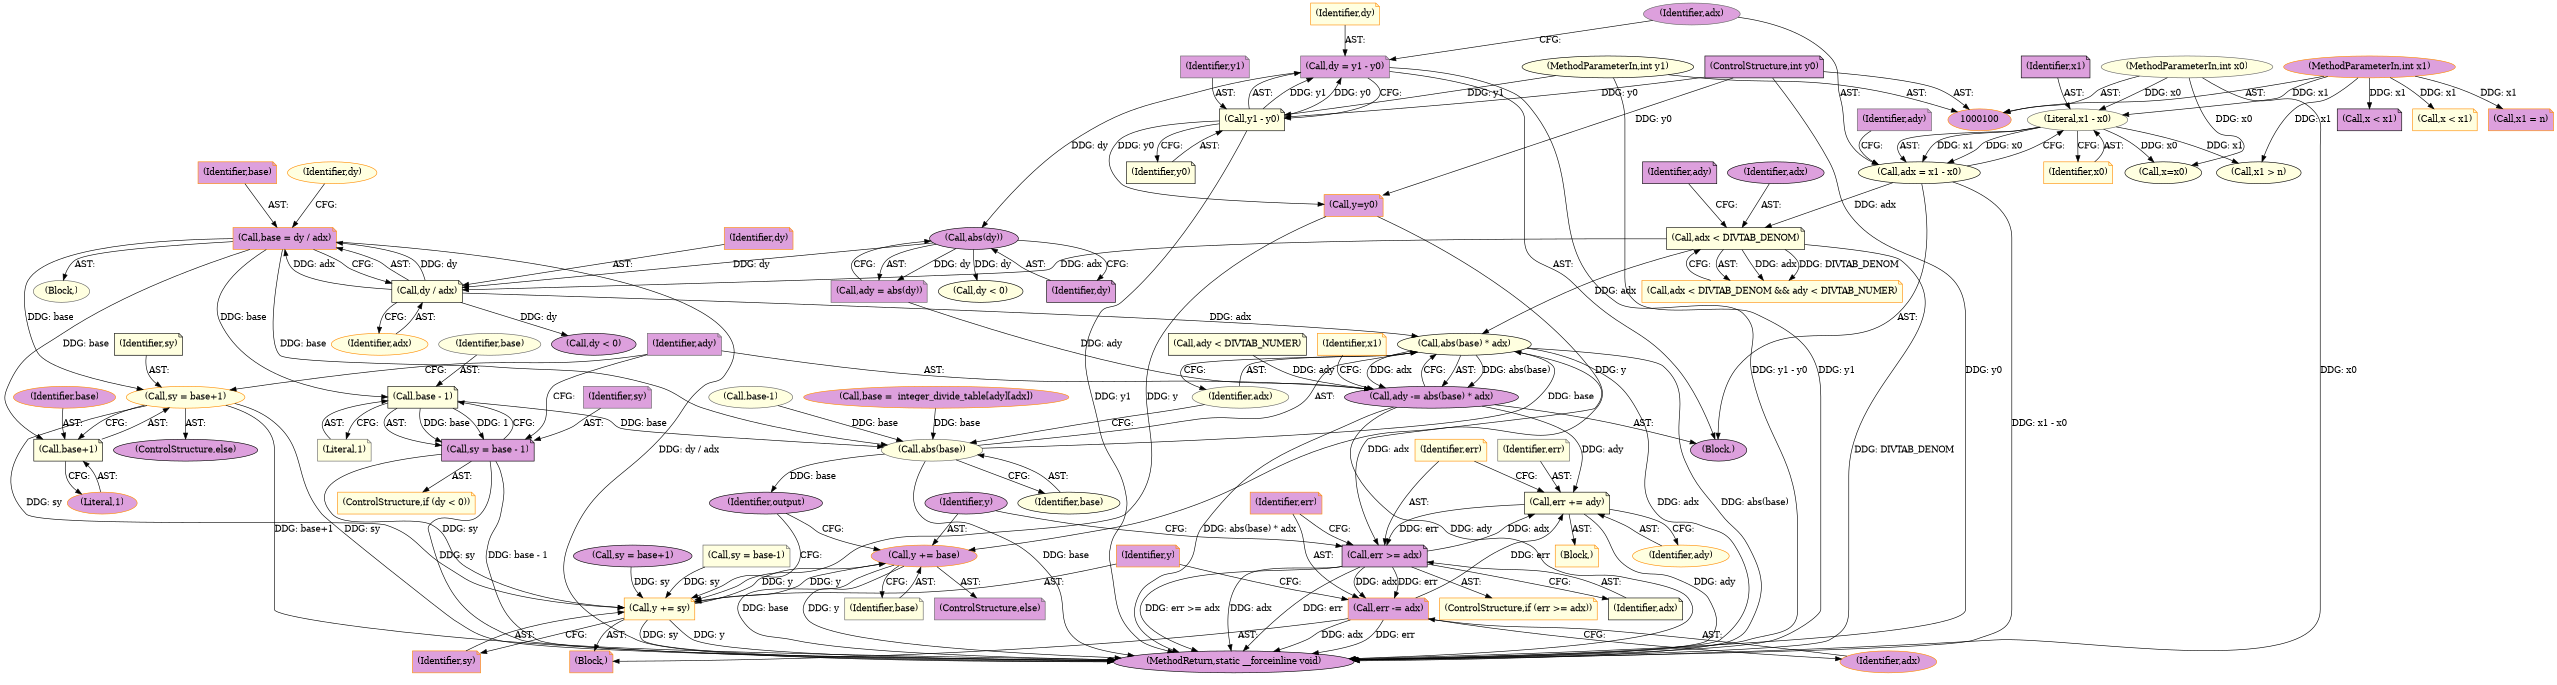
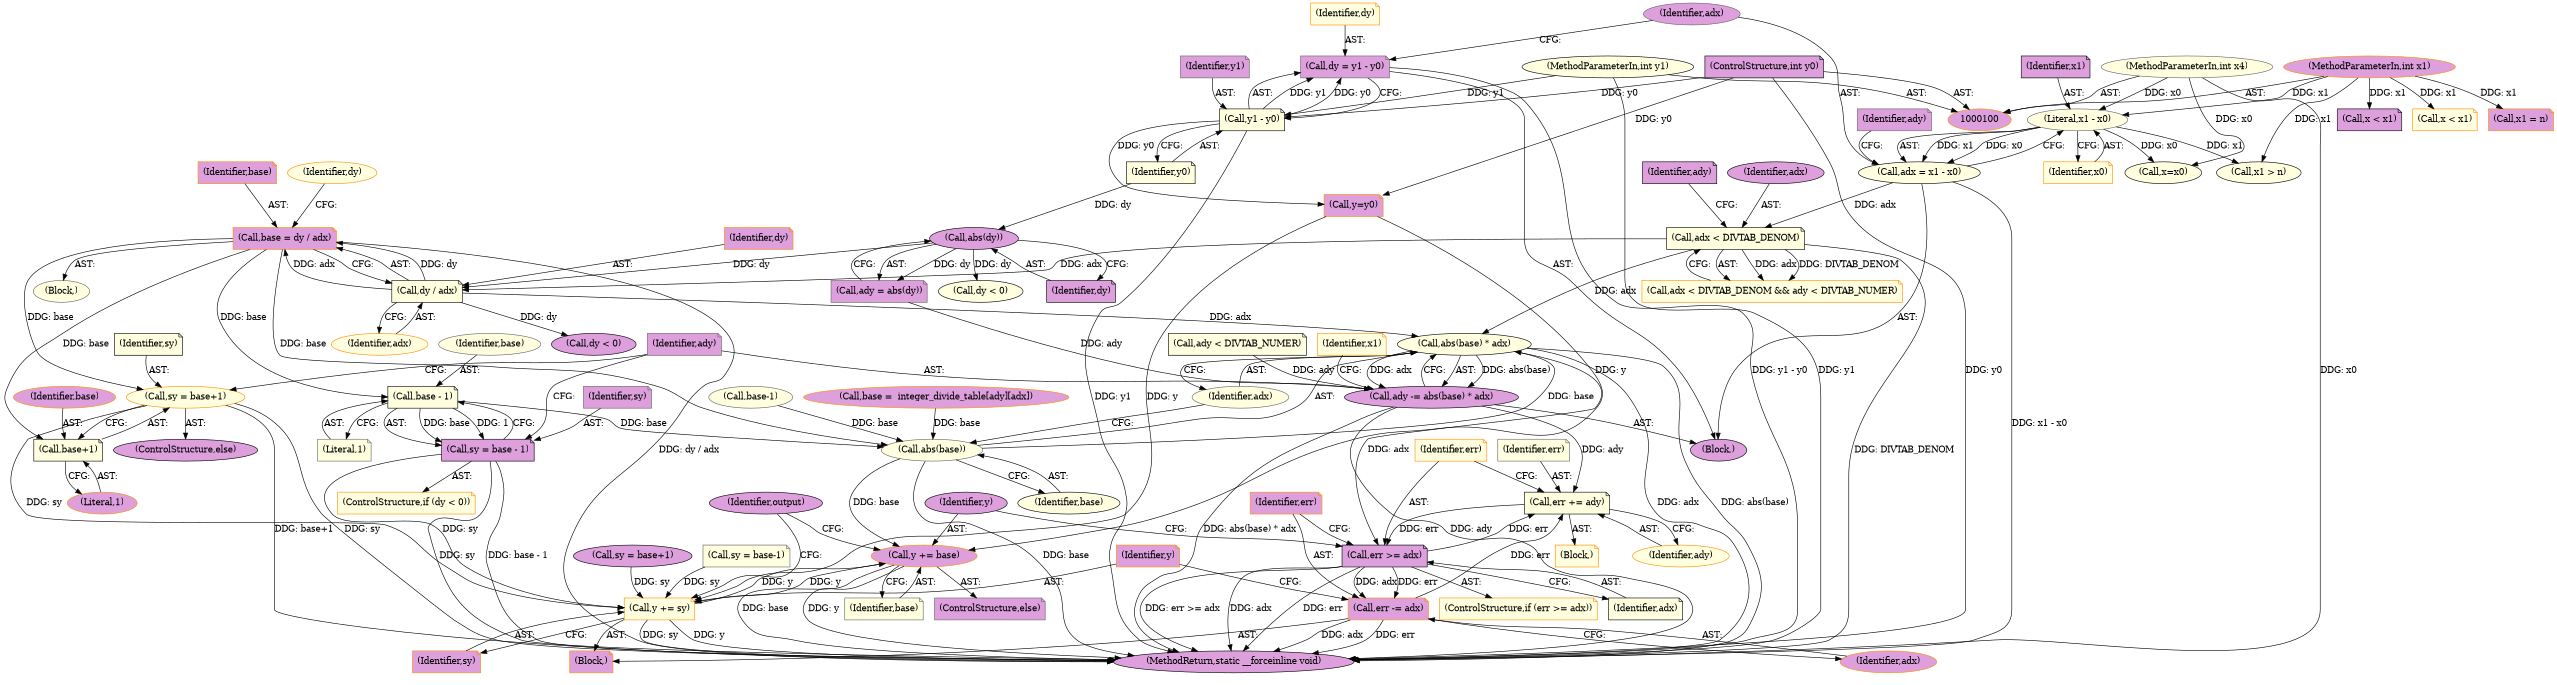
(2187, 67) -> (2187, 67)
(1126, 113) -> (1068, 205)
(826, 462) -> (850, 499)
(1528, 530) -> (1528, 530)
(1714, 632) -> none
